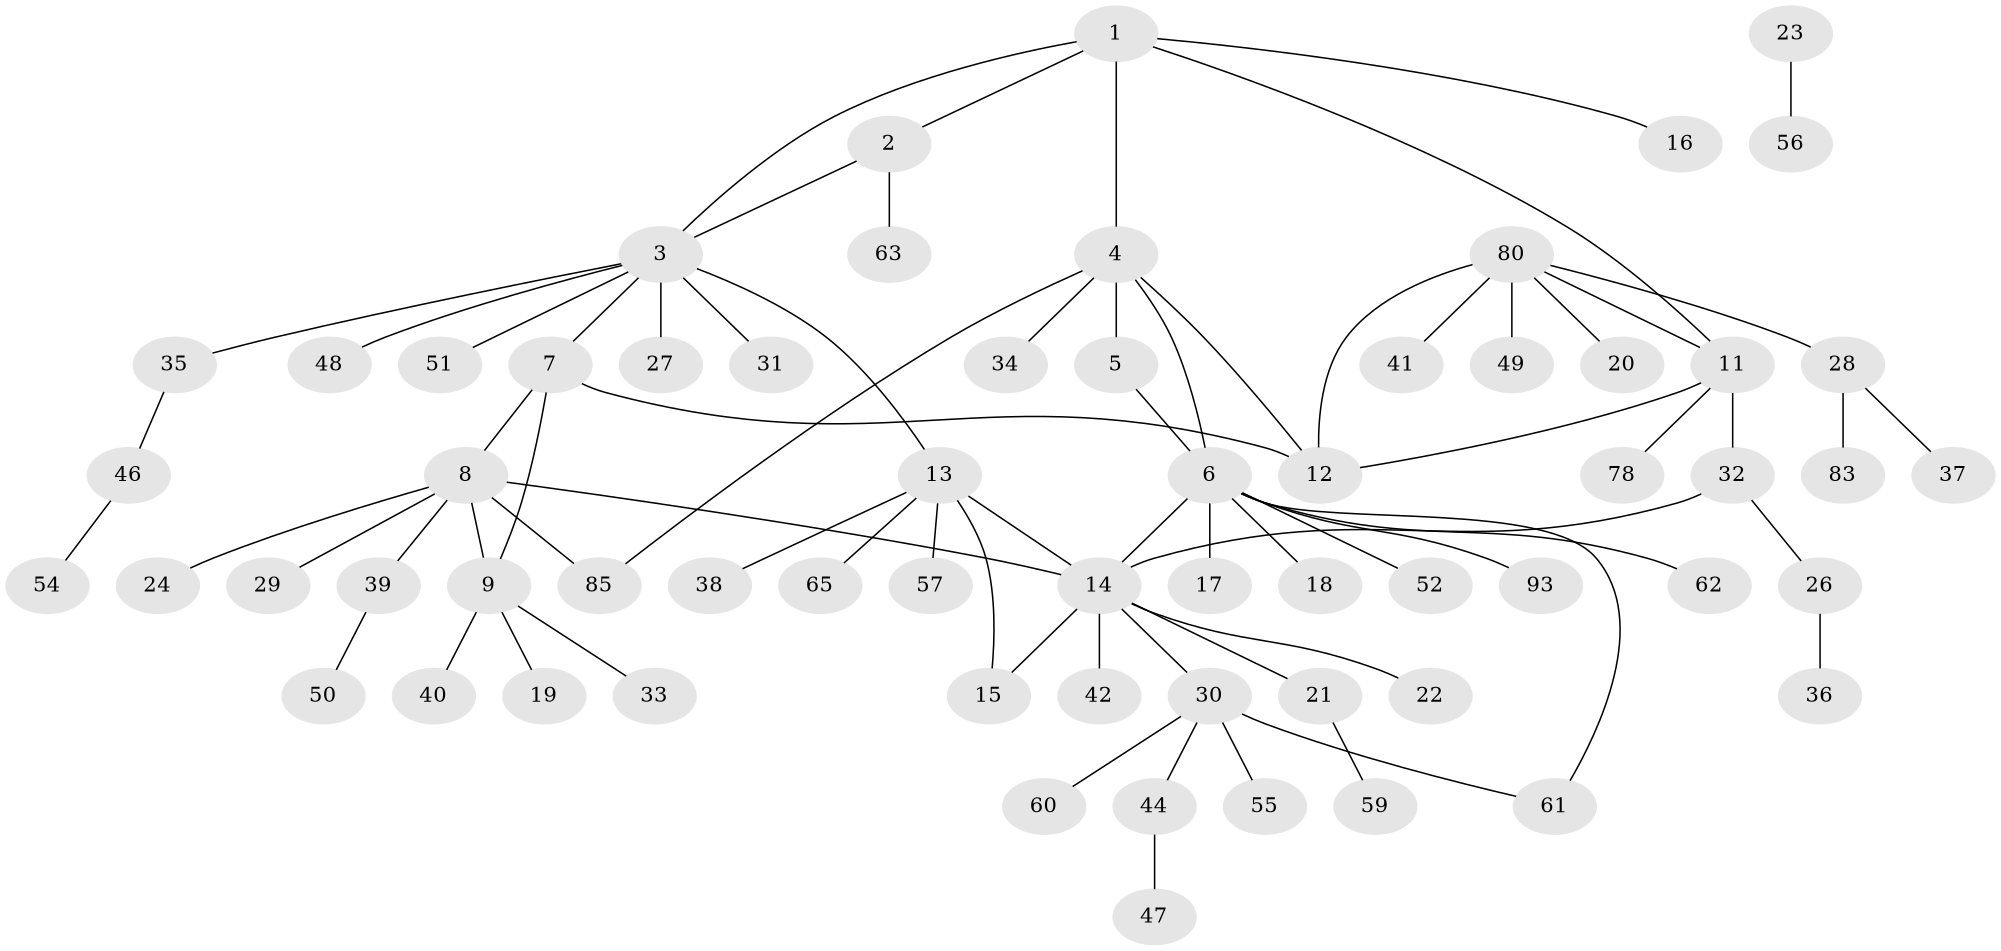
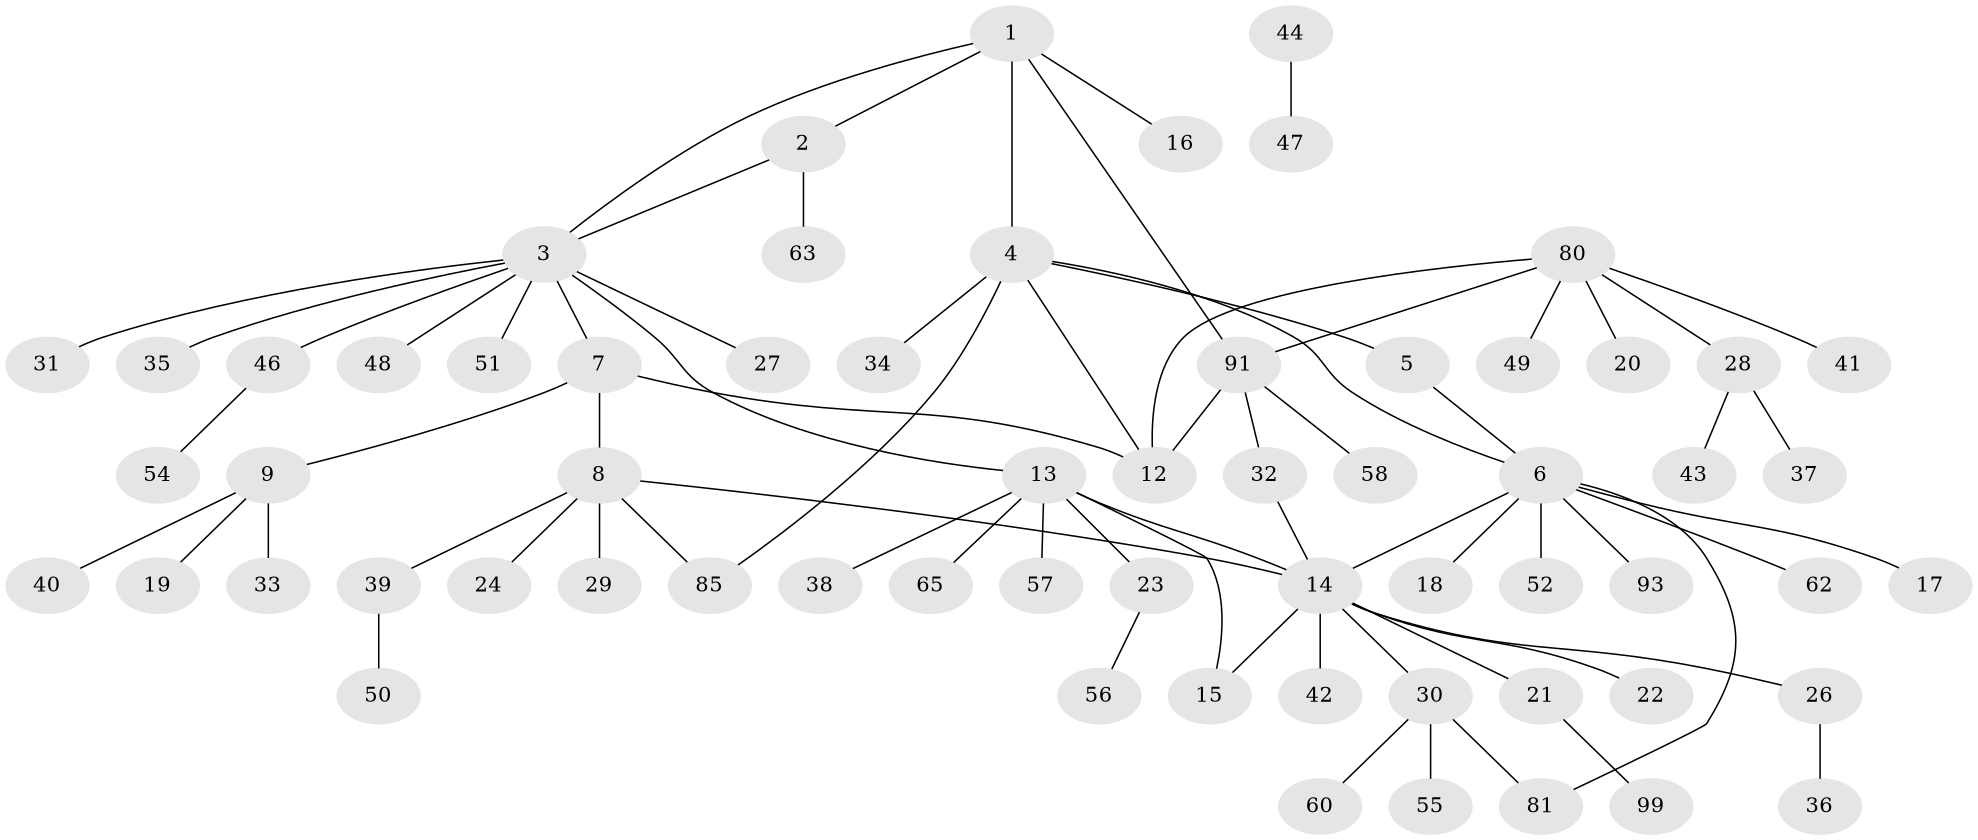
(1733, 365) -> (1239, 365)
(152, 420) -> (404, 306)
(1622, 475) -> (1375, 475)
(1843, 475) -> (1694, 475)
(478, 530) -> none
none -> (1098, 531)
(1776, 531) -> (1577, 650)
(1182, 751) -> none
(1375, 807) -> (1651, 807)
(1555, 807) -> (1541, 807)
